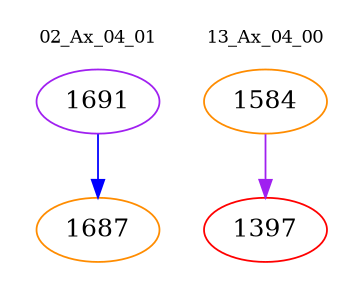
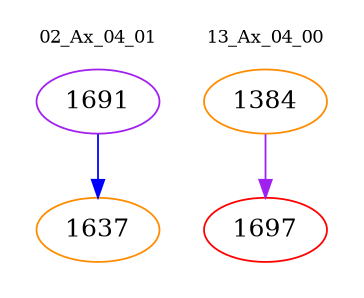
(266, 102) -> (266, 102)
(98, 230) -> (98, 230)
(266, 230) -> (266, 230)
